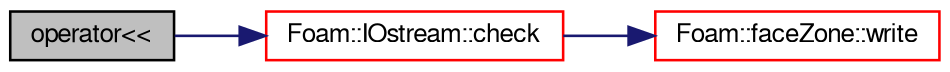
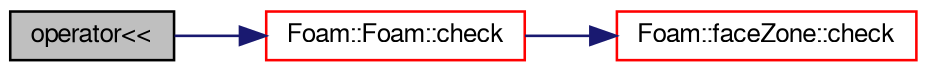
(415, 36) -> (395, 36)
(797, 36) -> (767, 36)
